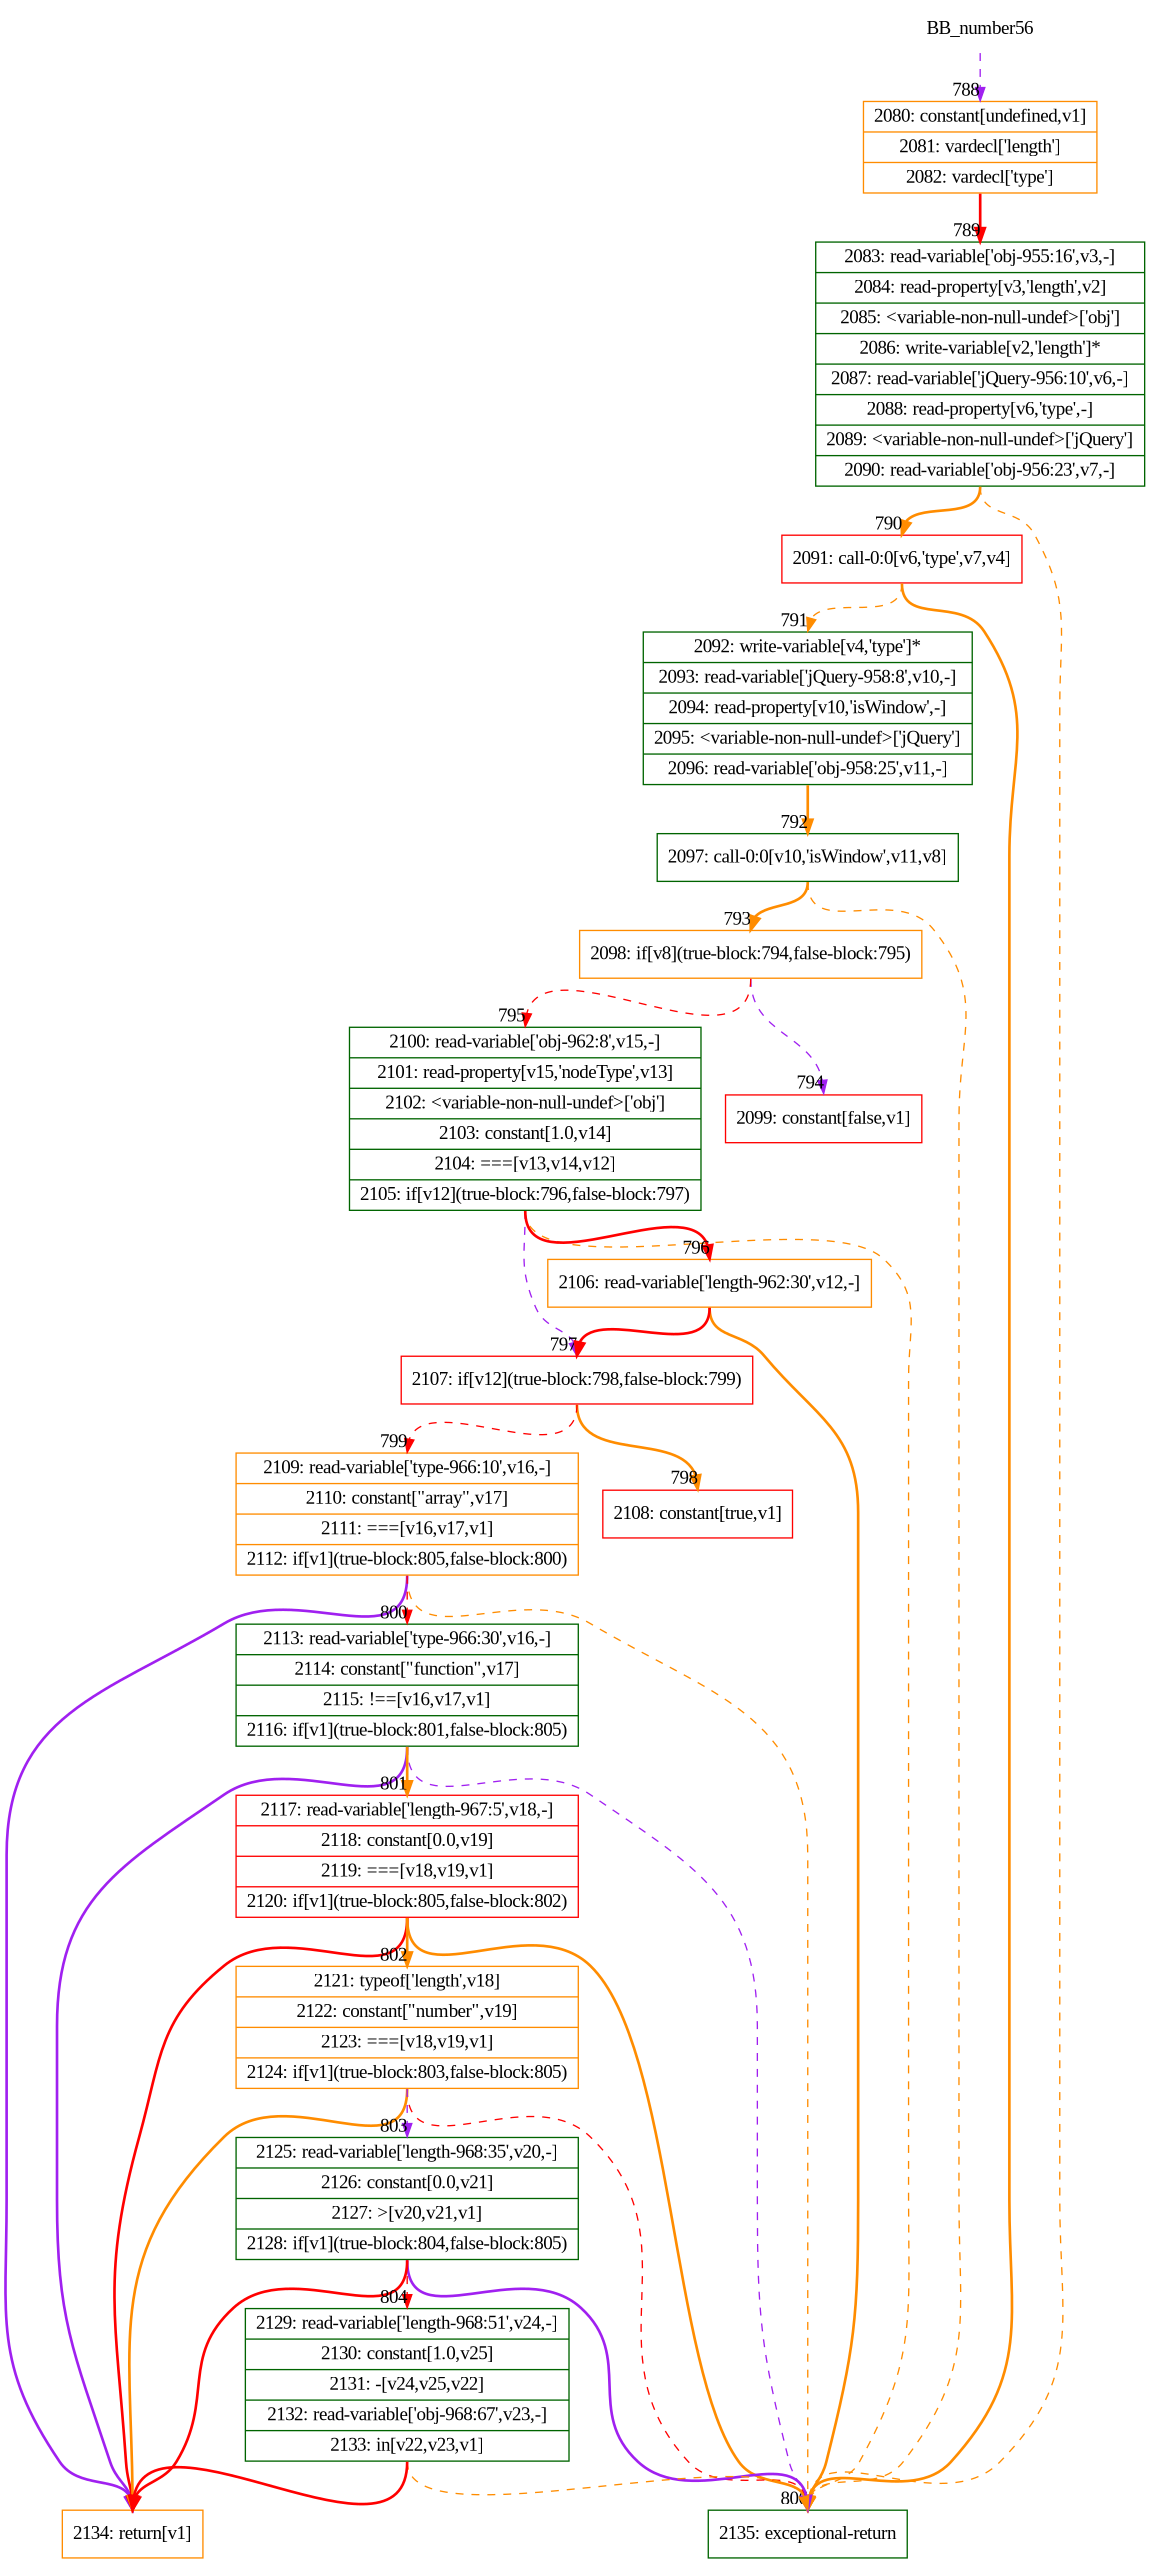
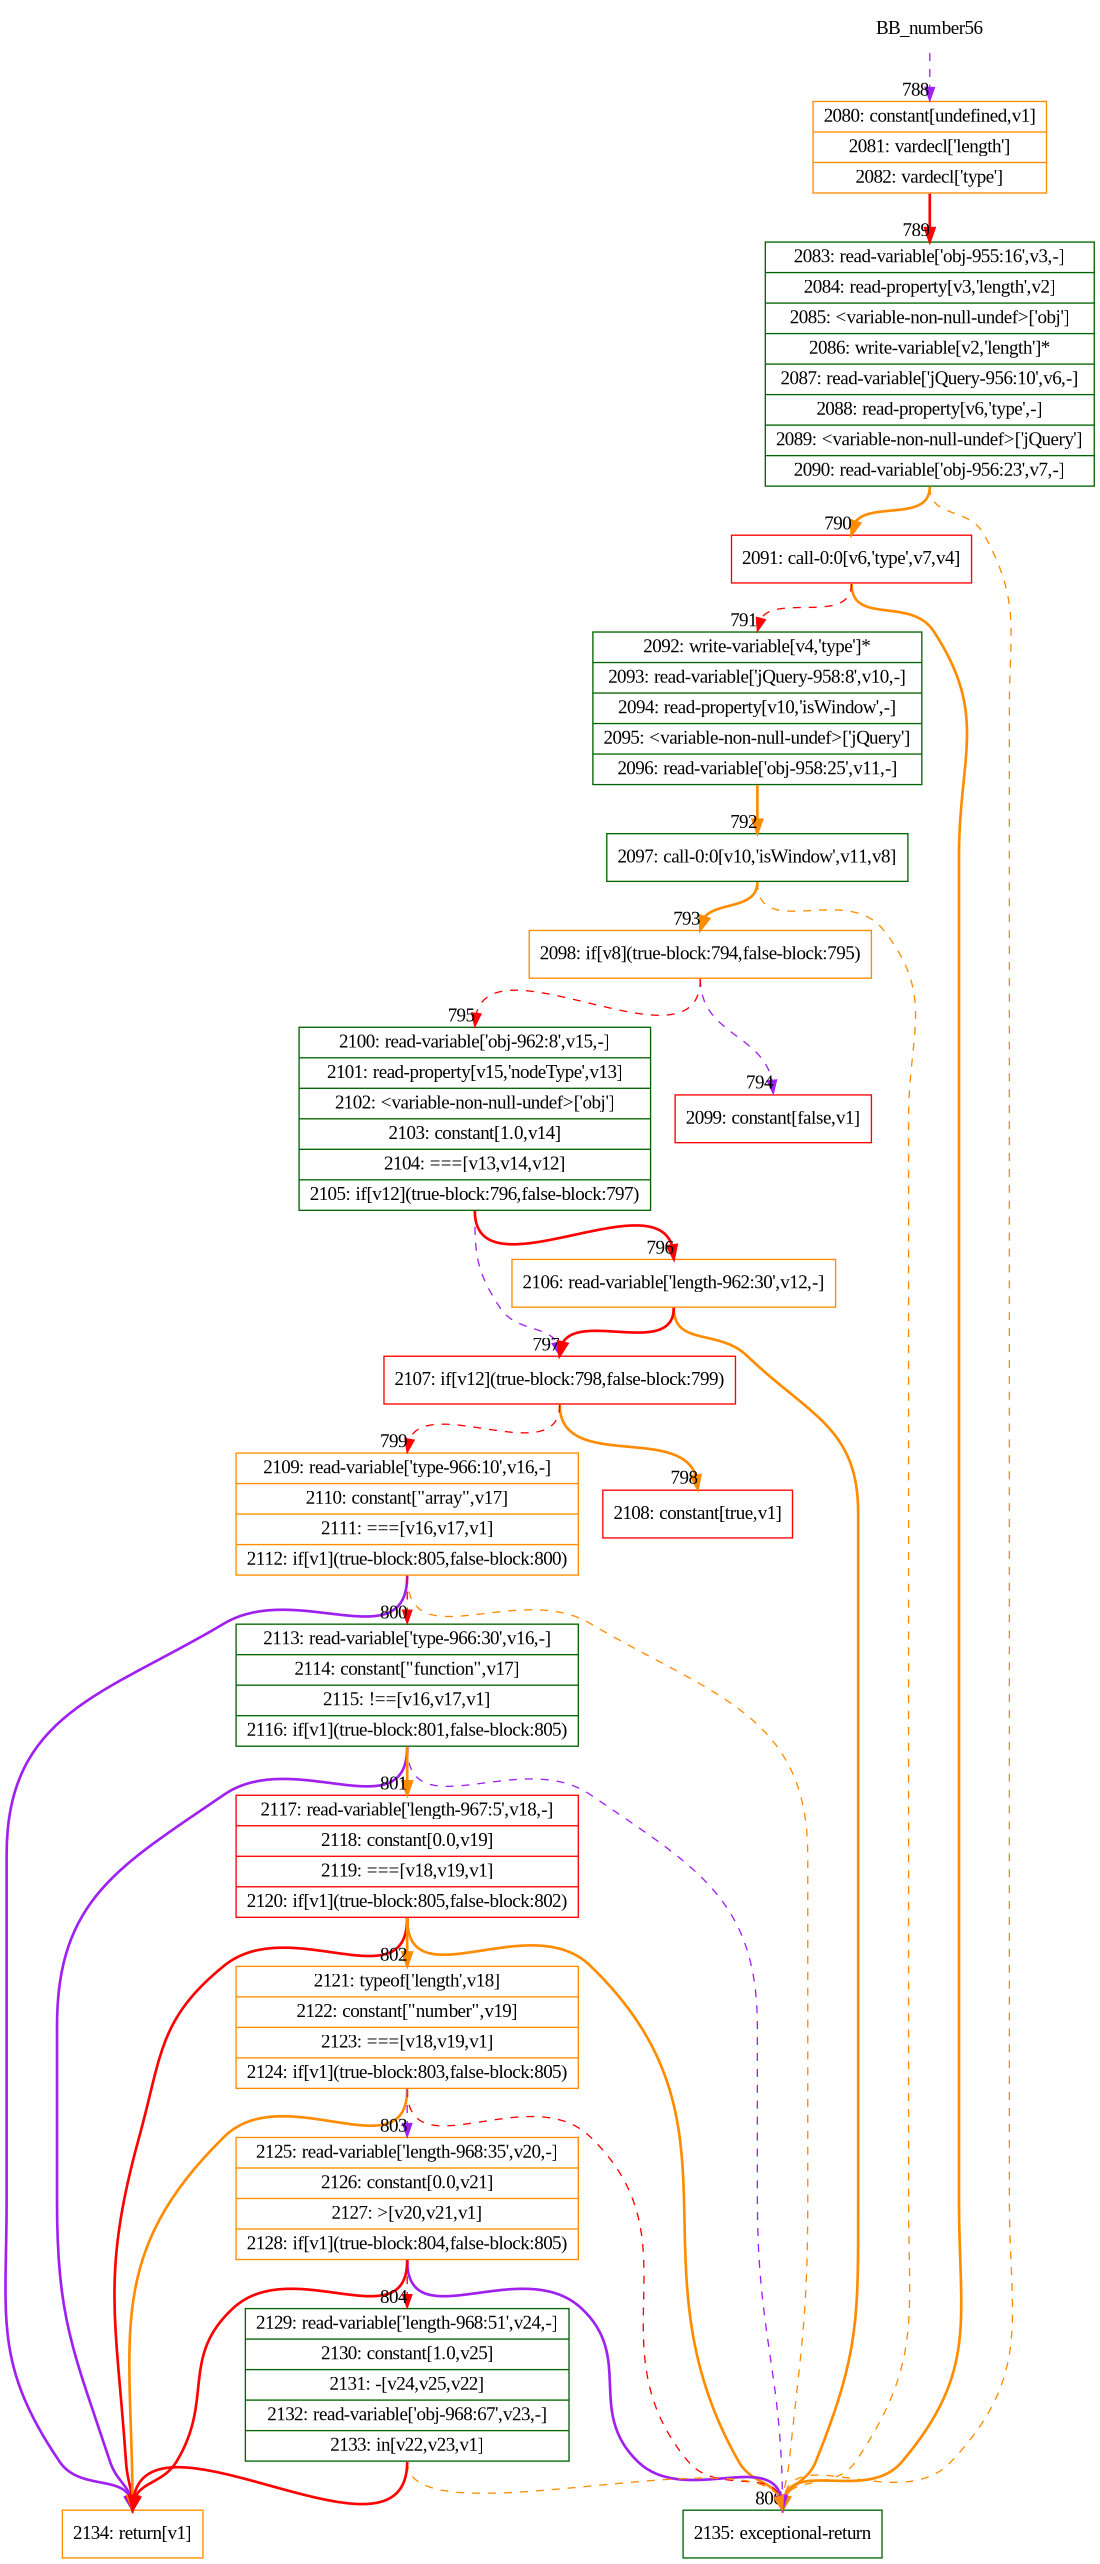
(862, 607) -> (811, 607)
(909, 1703) -> none
(407, 2198) -> (407, 2198)
